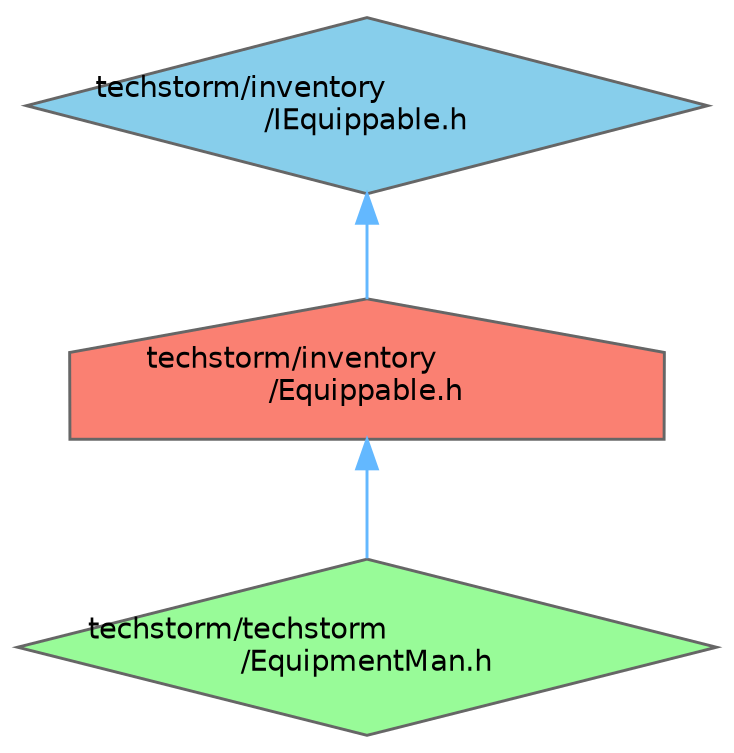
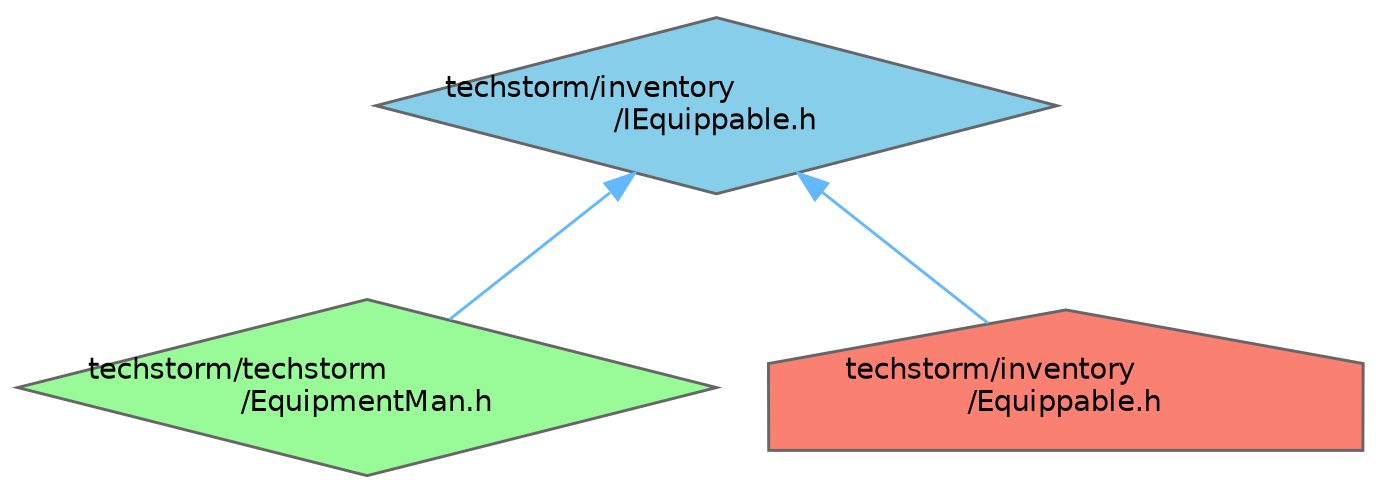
(367, 514) -> (530, 256)
